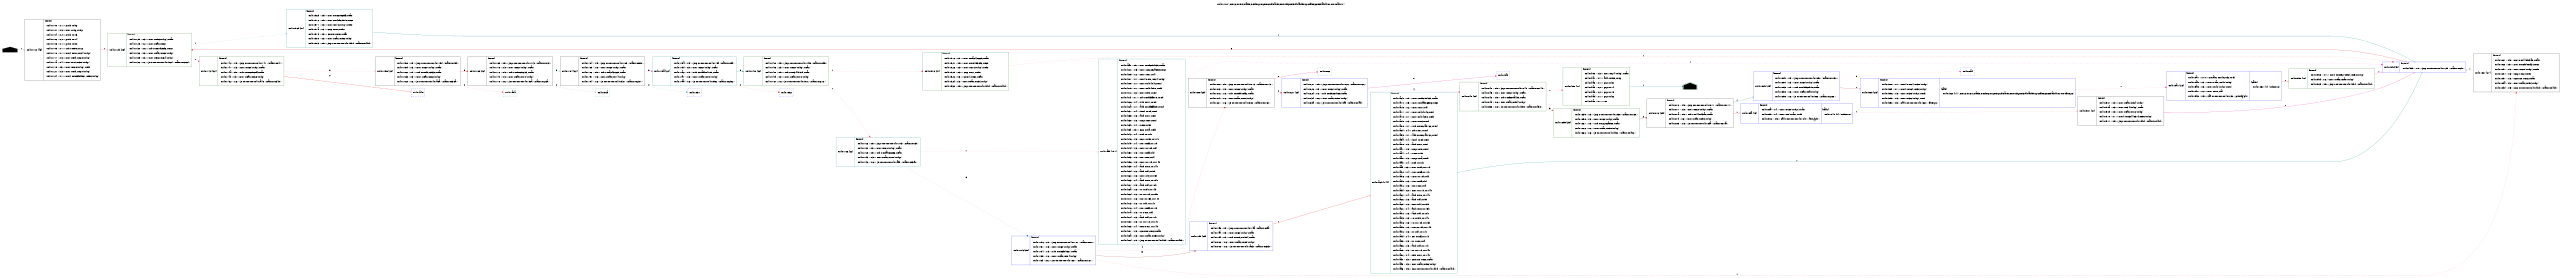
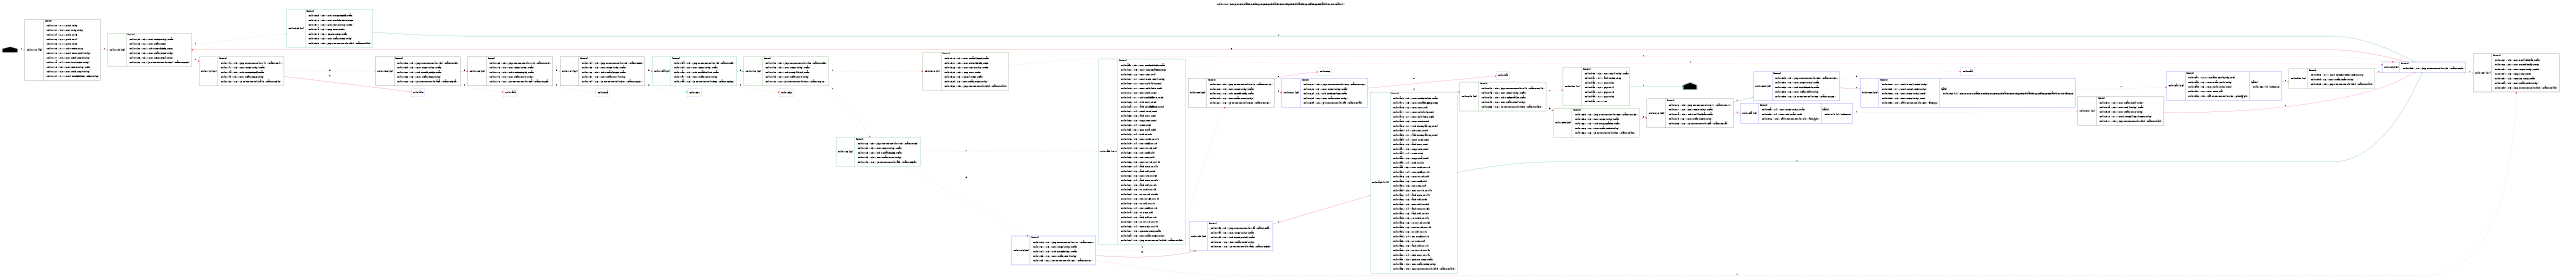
(2470, 70) -> (2467, 73)
